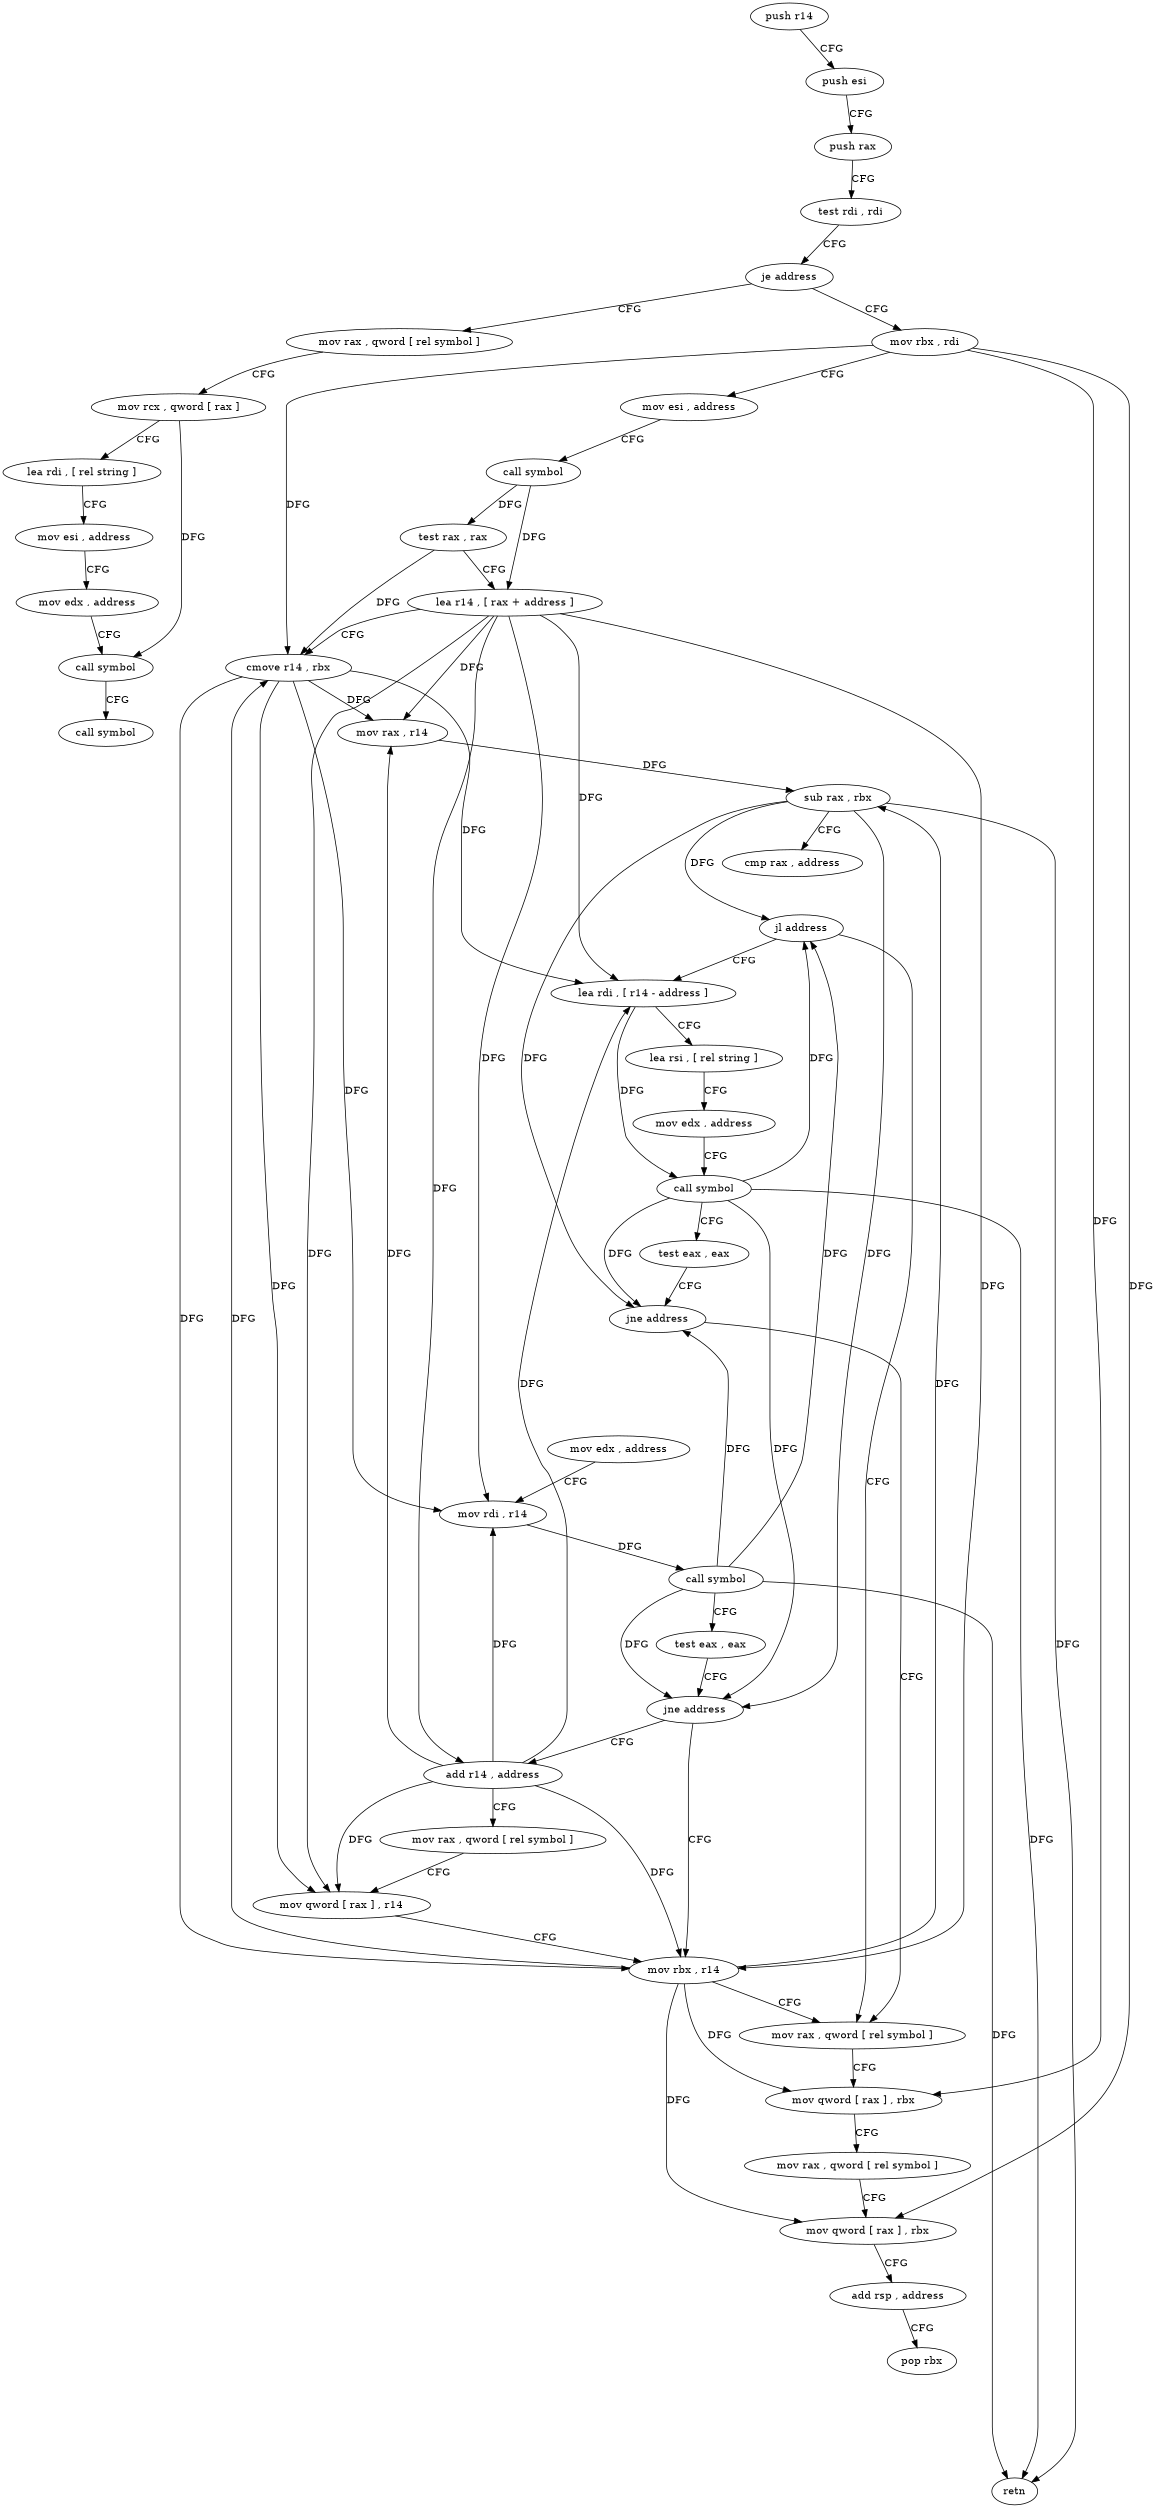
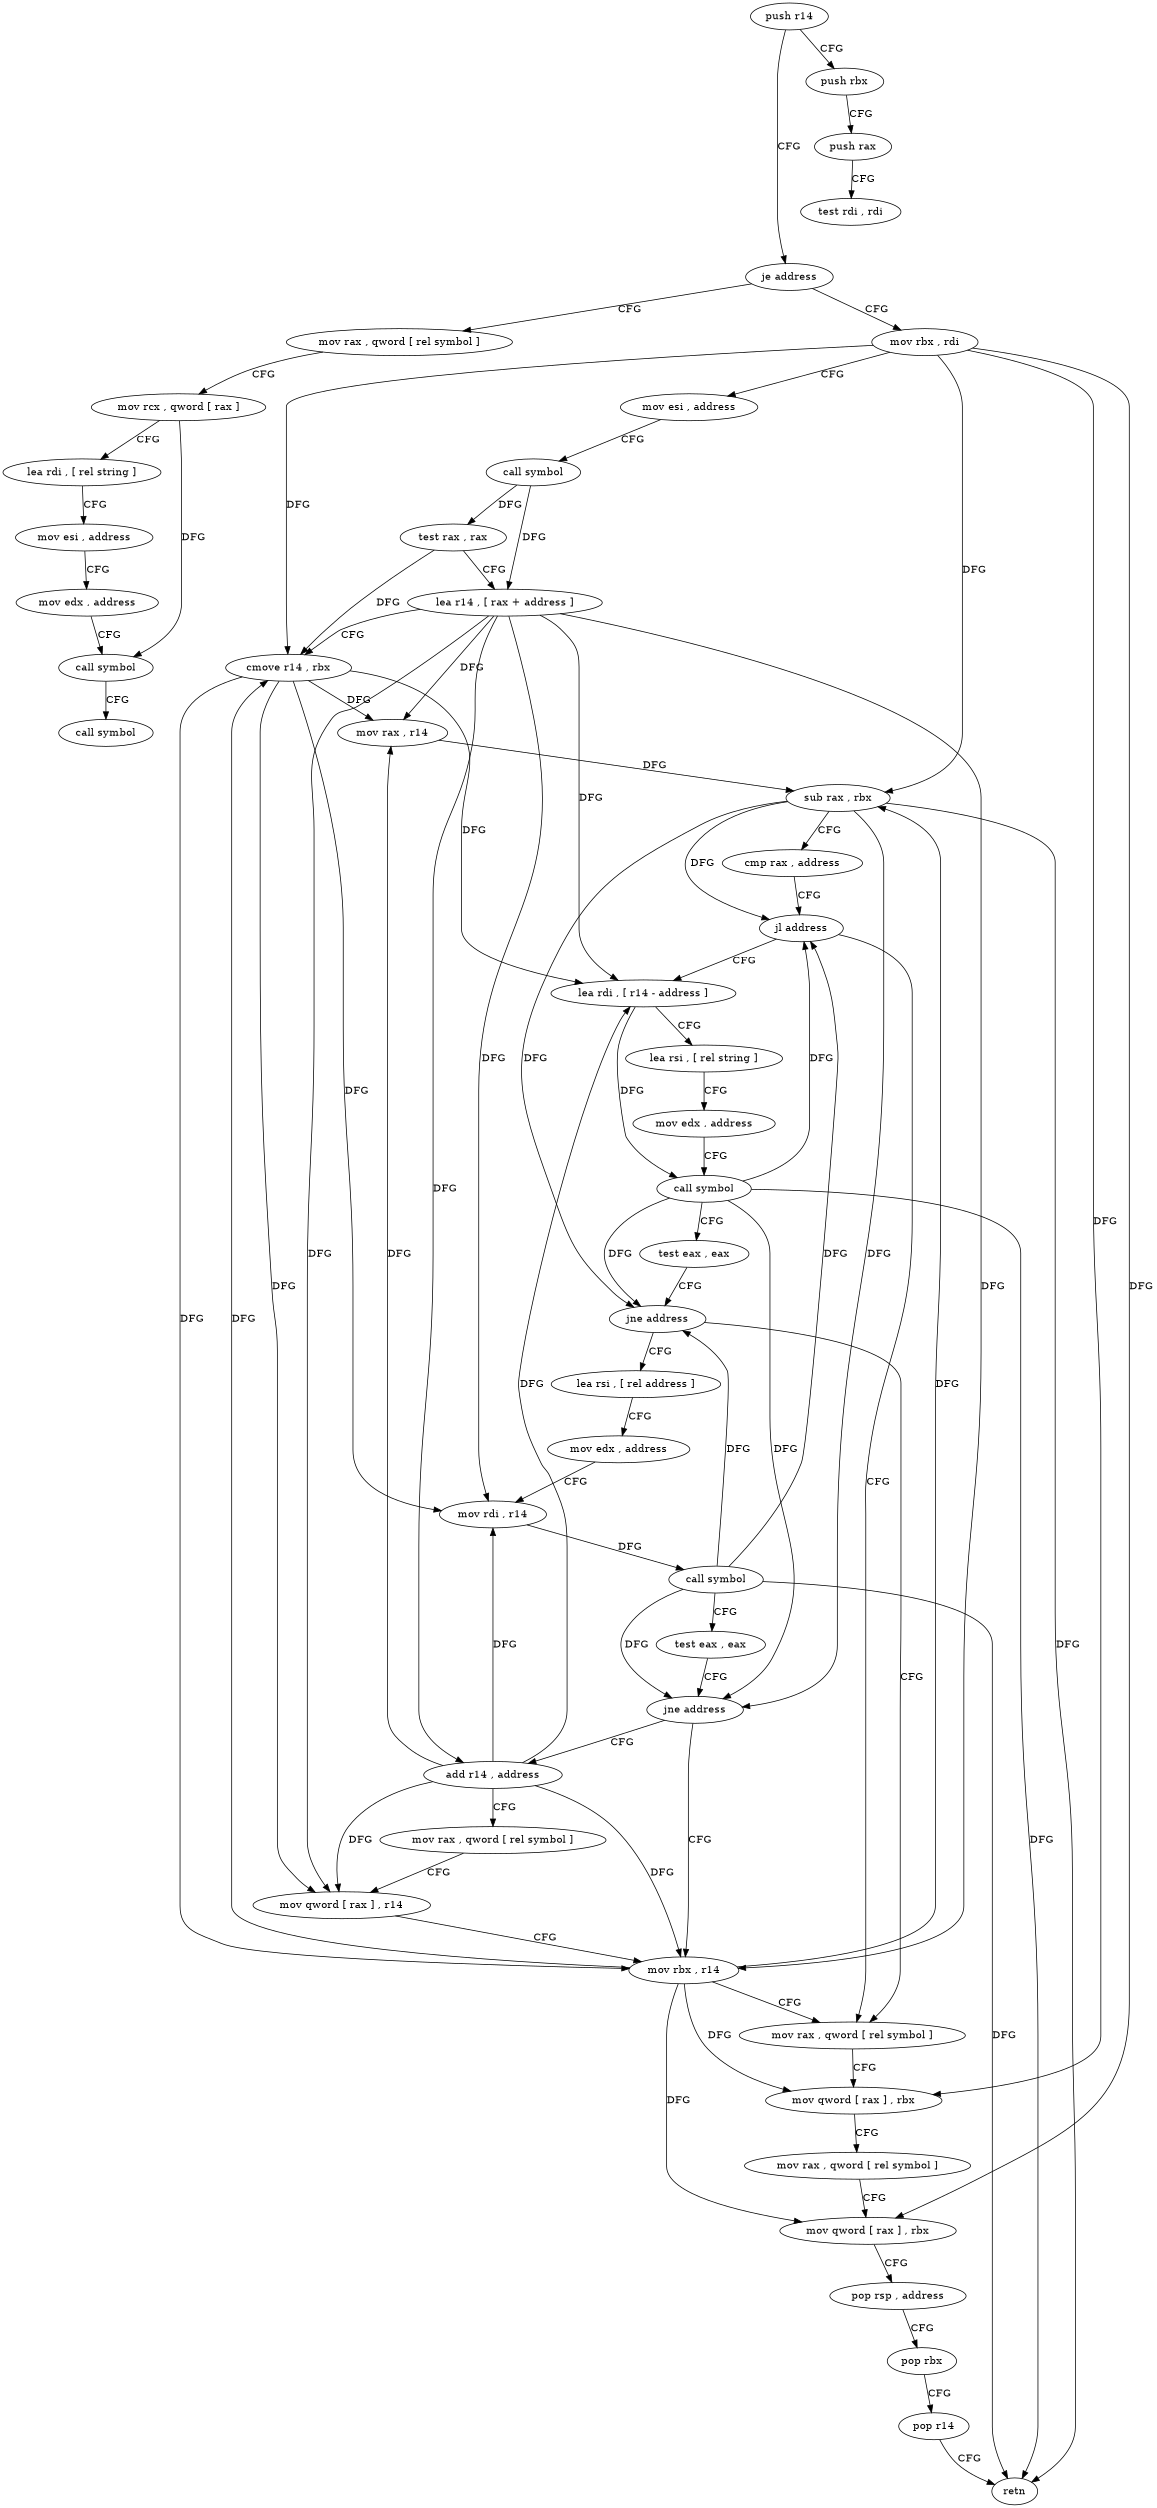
(845, 82) -> (845, 82)
(823, 242) -> (777, 143)
none -> (962, 590)
none -> (796, 892)
none -> (636, 1384)
(898, 2296) -> (898, 2296)
none -> (934, 2426)
